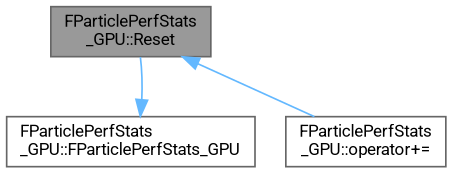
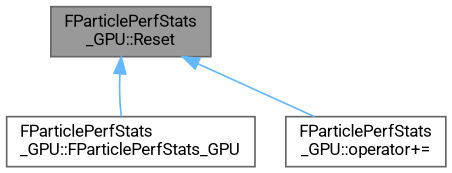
(142, 78) -> (120, 95)
